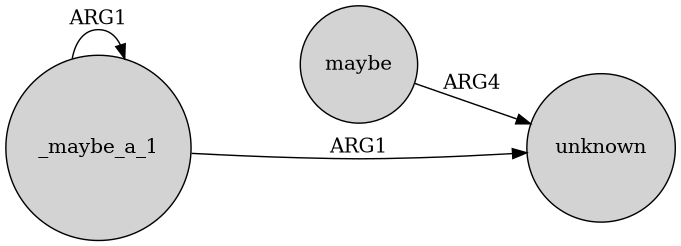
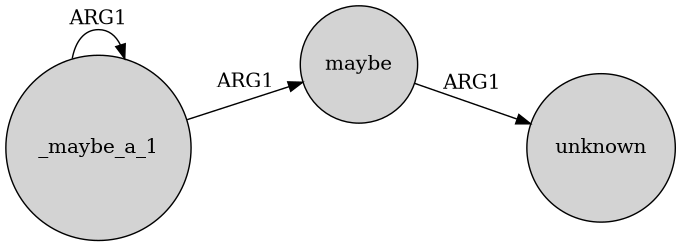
(472, 84) -> (472, 84)
(352, 159) -> (238, 103)
